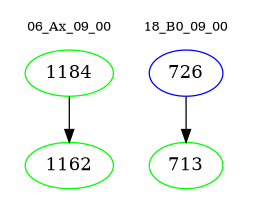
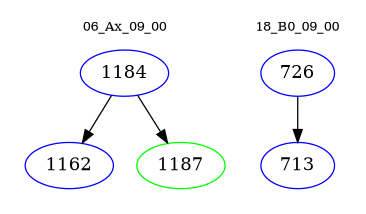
(69, 73) -> (124, 73)
(69, 166) -> (69, 166)
none -> (181, 166)
(186, 166) -> (298, 166)
